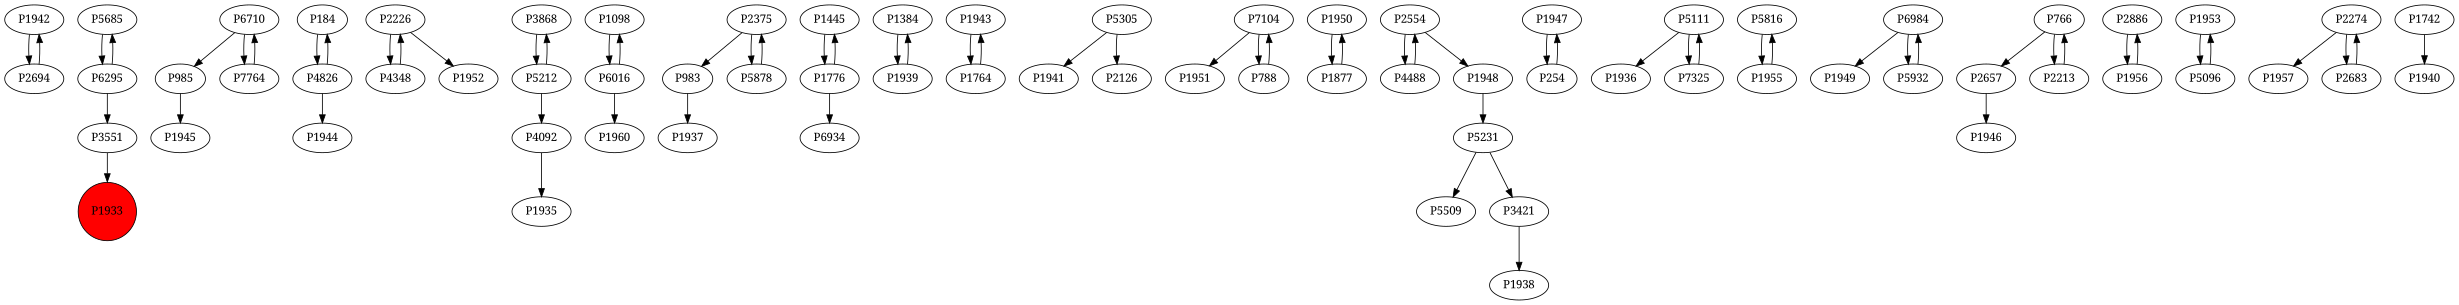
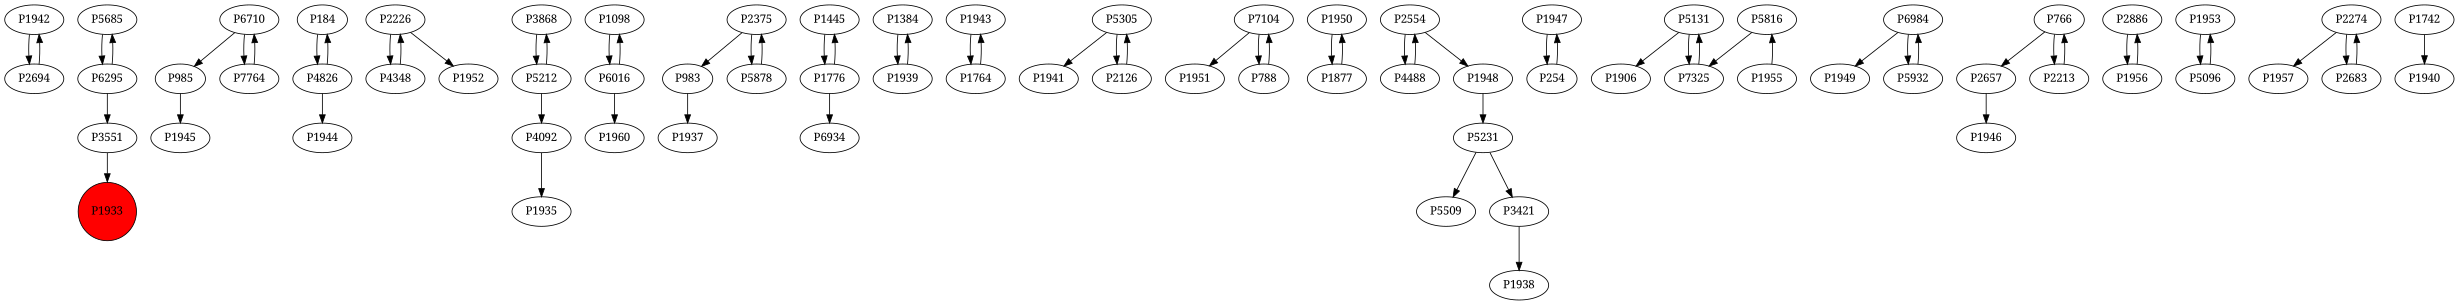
(1694, 20) -> (1694, 20)
(1762, 45) -> (1734, 47)
none -> (1127, 54)
(1621, 79) -> (1621, 79)
